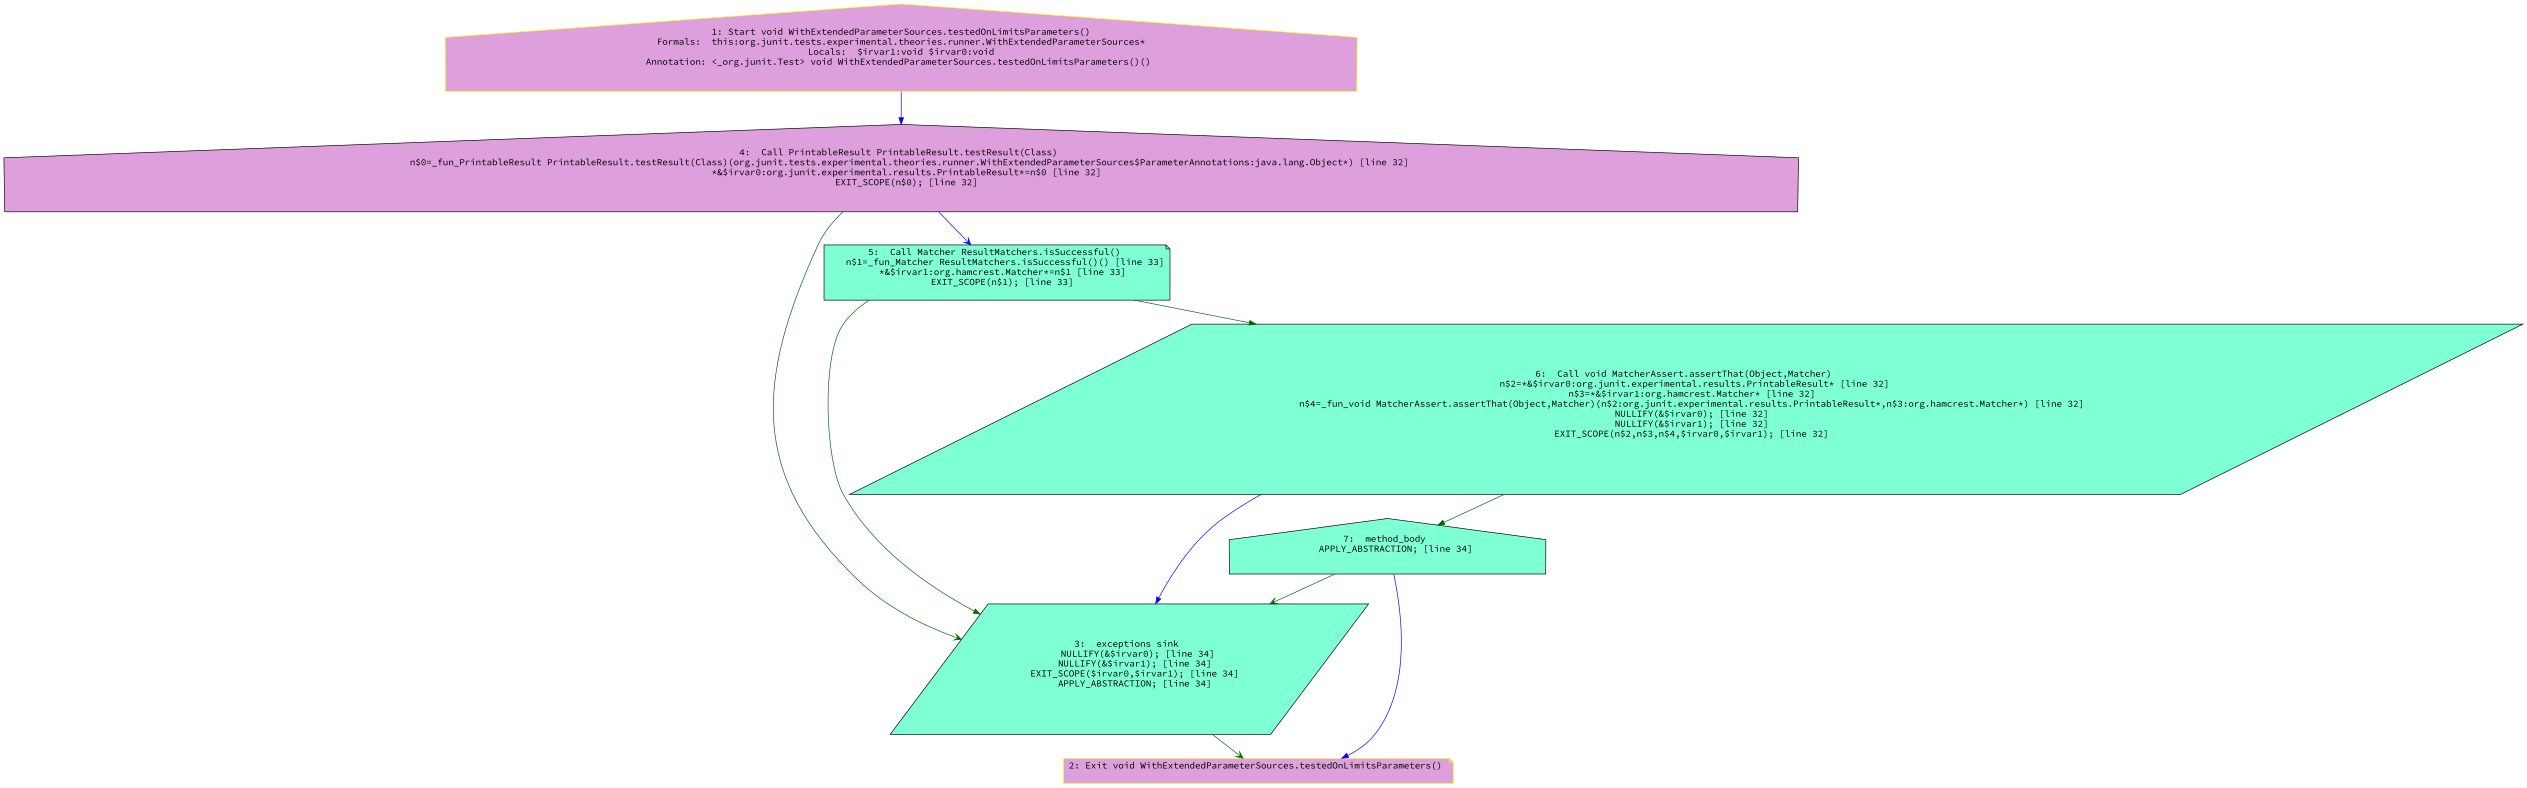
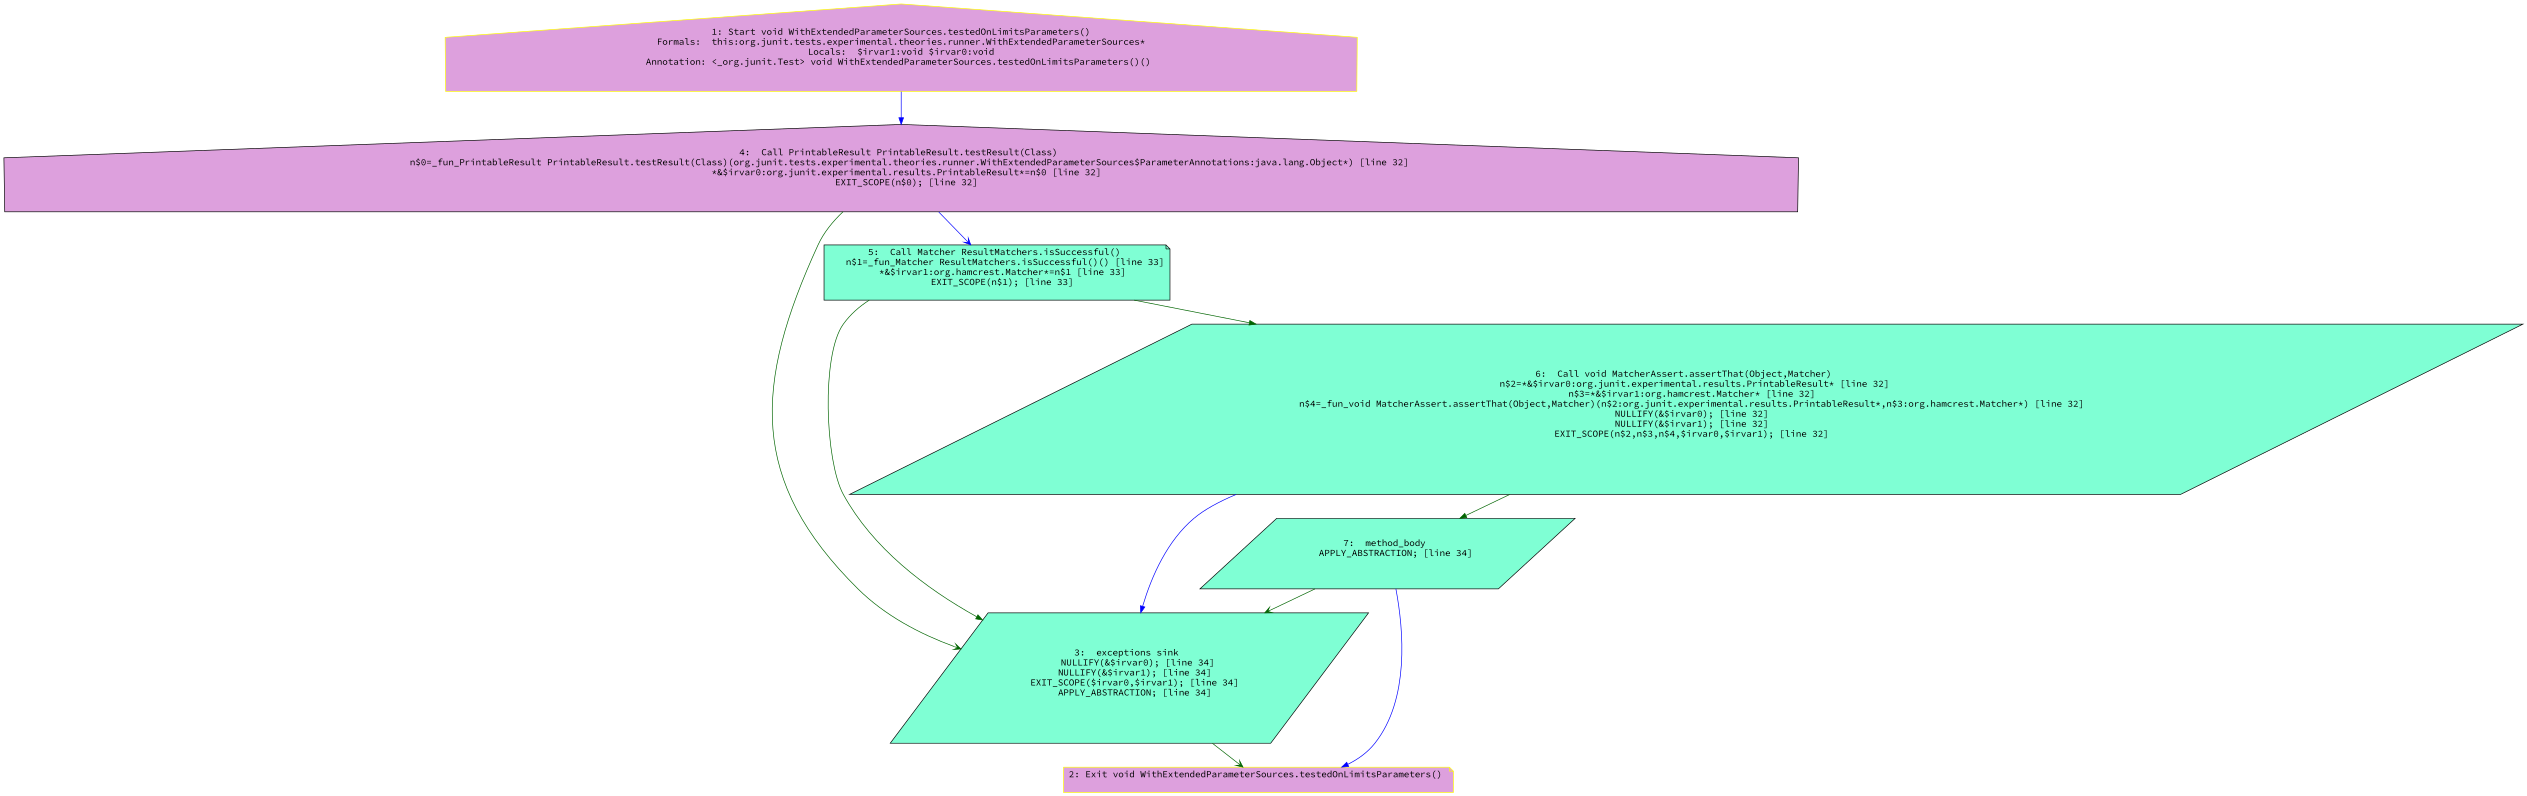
(1388, 549) -> (1388, 554)
